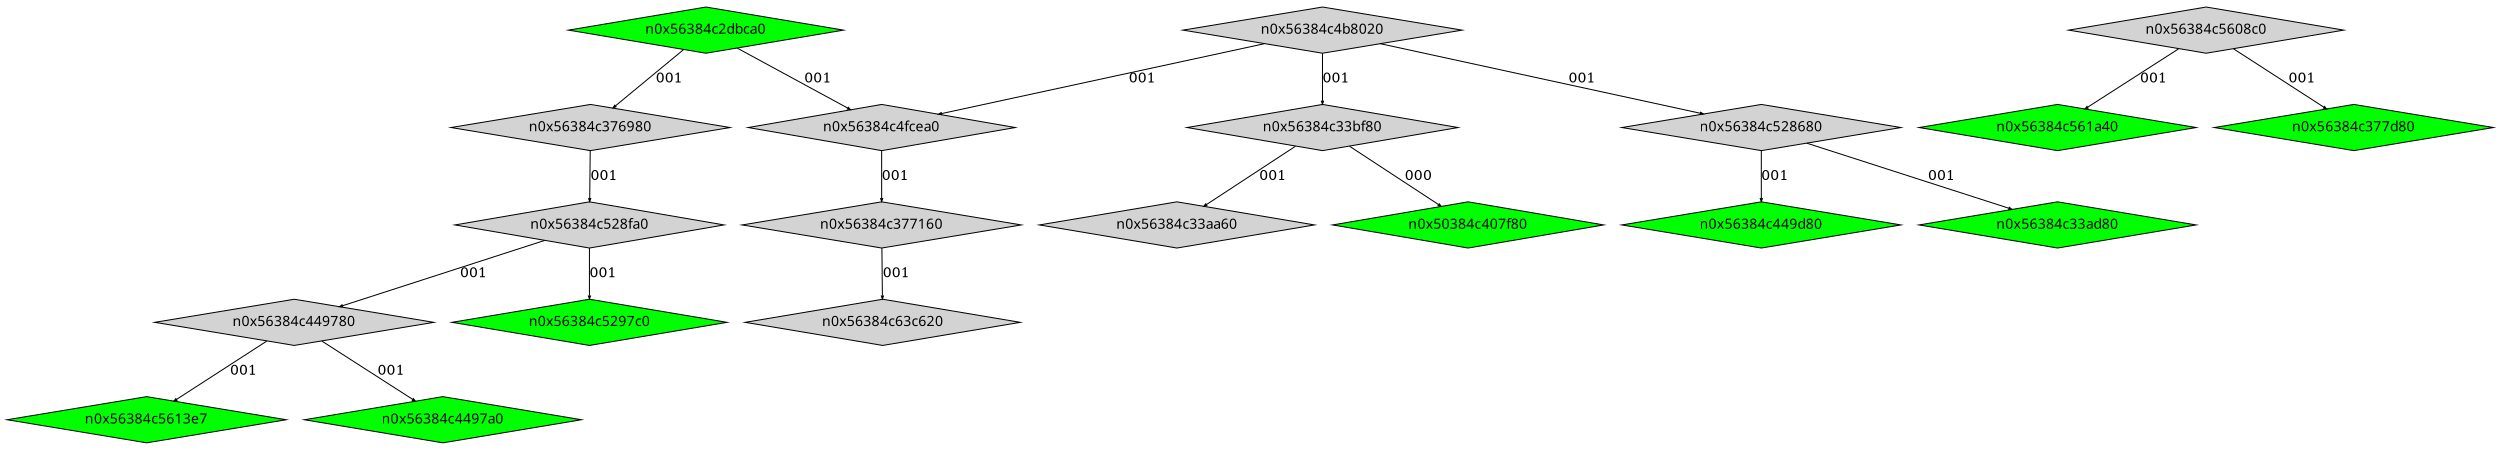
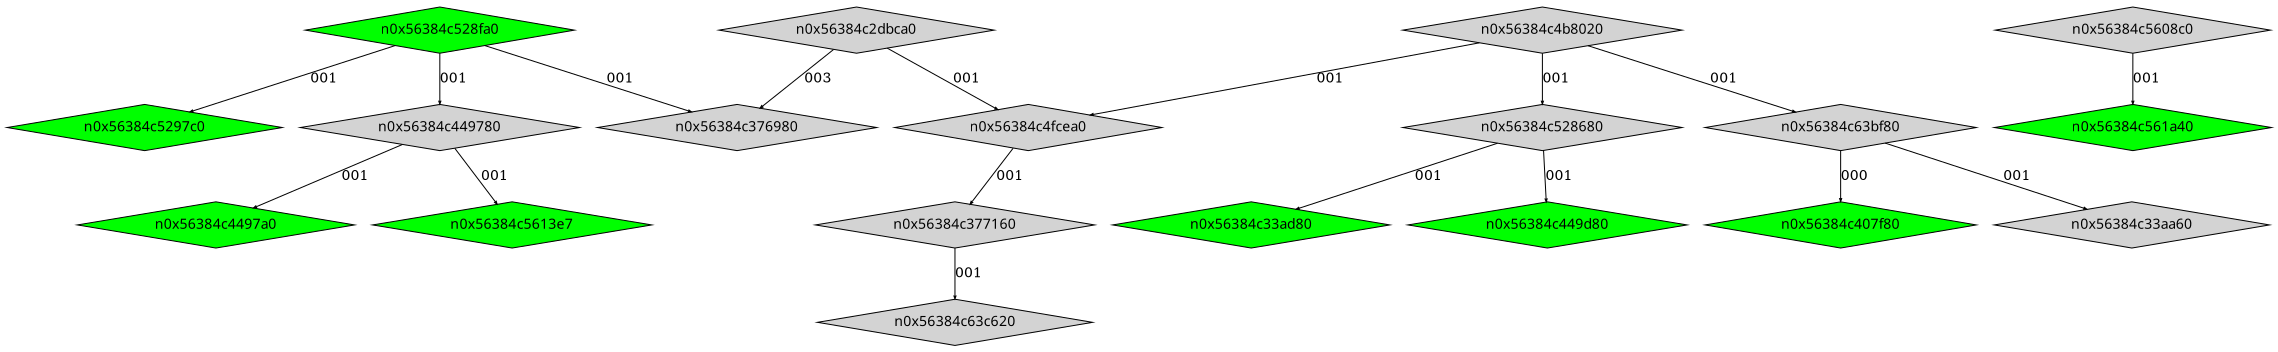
(706, 30) -> (857, 30)
(670, 79) -> (818, 79)
(1322, 128) -> (1841, 128)
(2354, 128) -> none
(590, 174) -> (587, 78)
(589, 225) -> (440, 30)
(1468, 225) -> (1841, 225)
